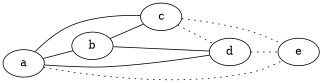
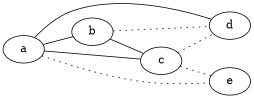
(161, 49) -> (161, 29)
(264, 52) -> none
